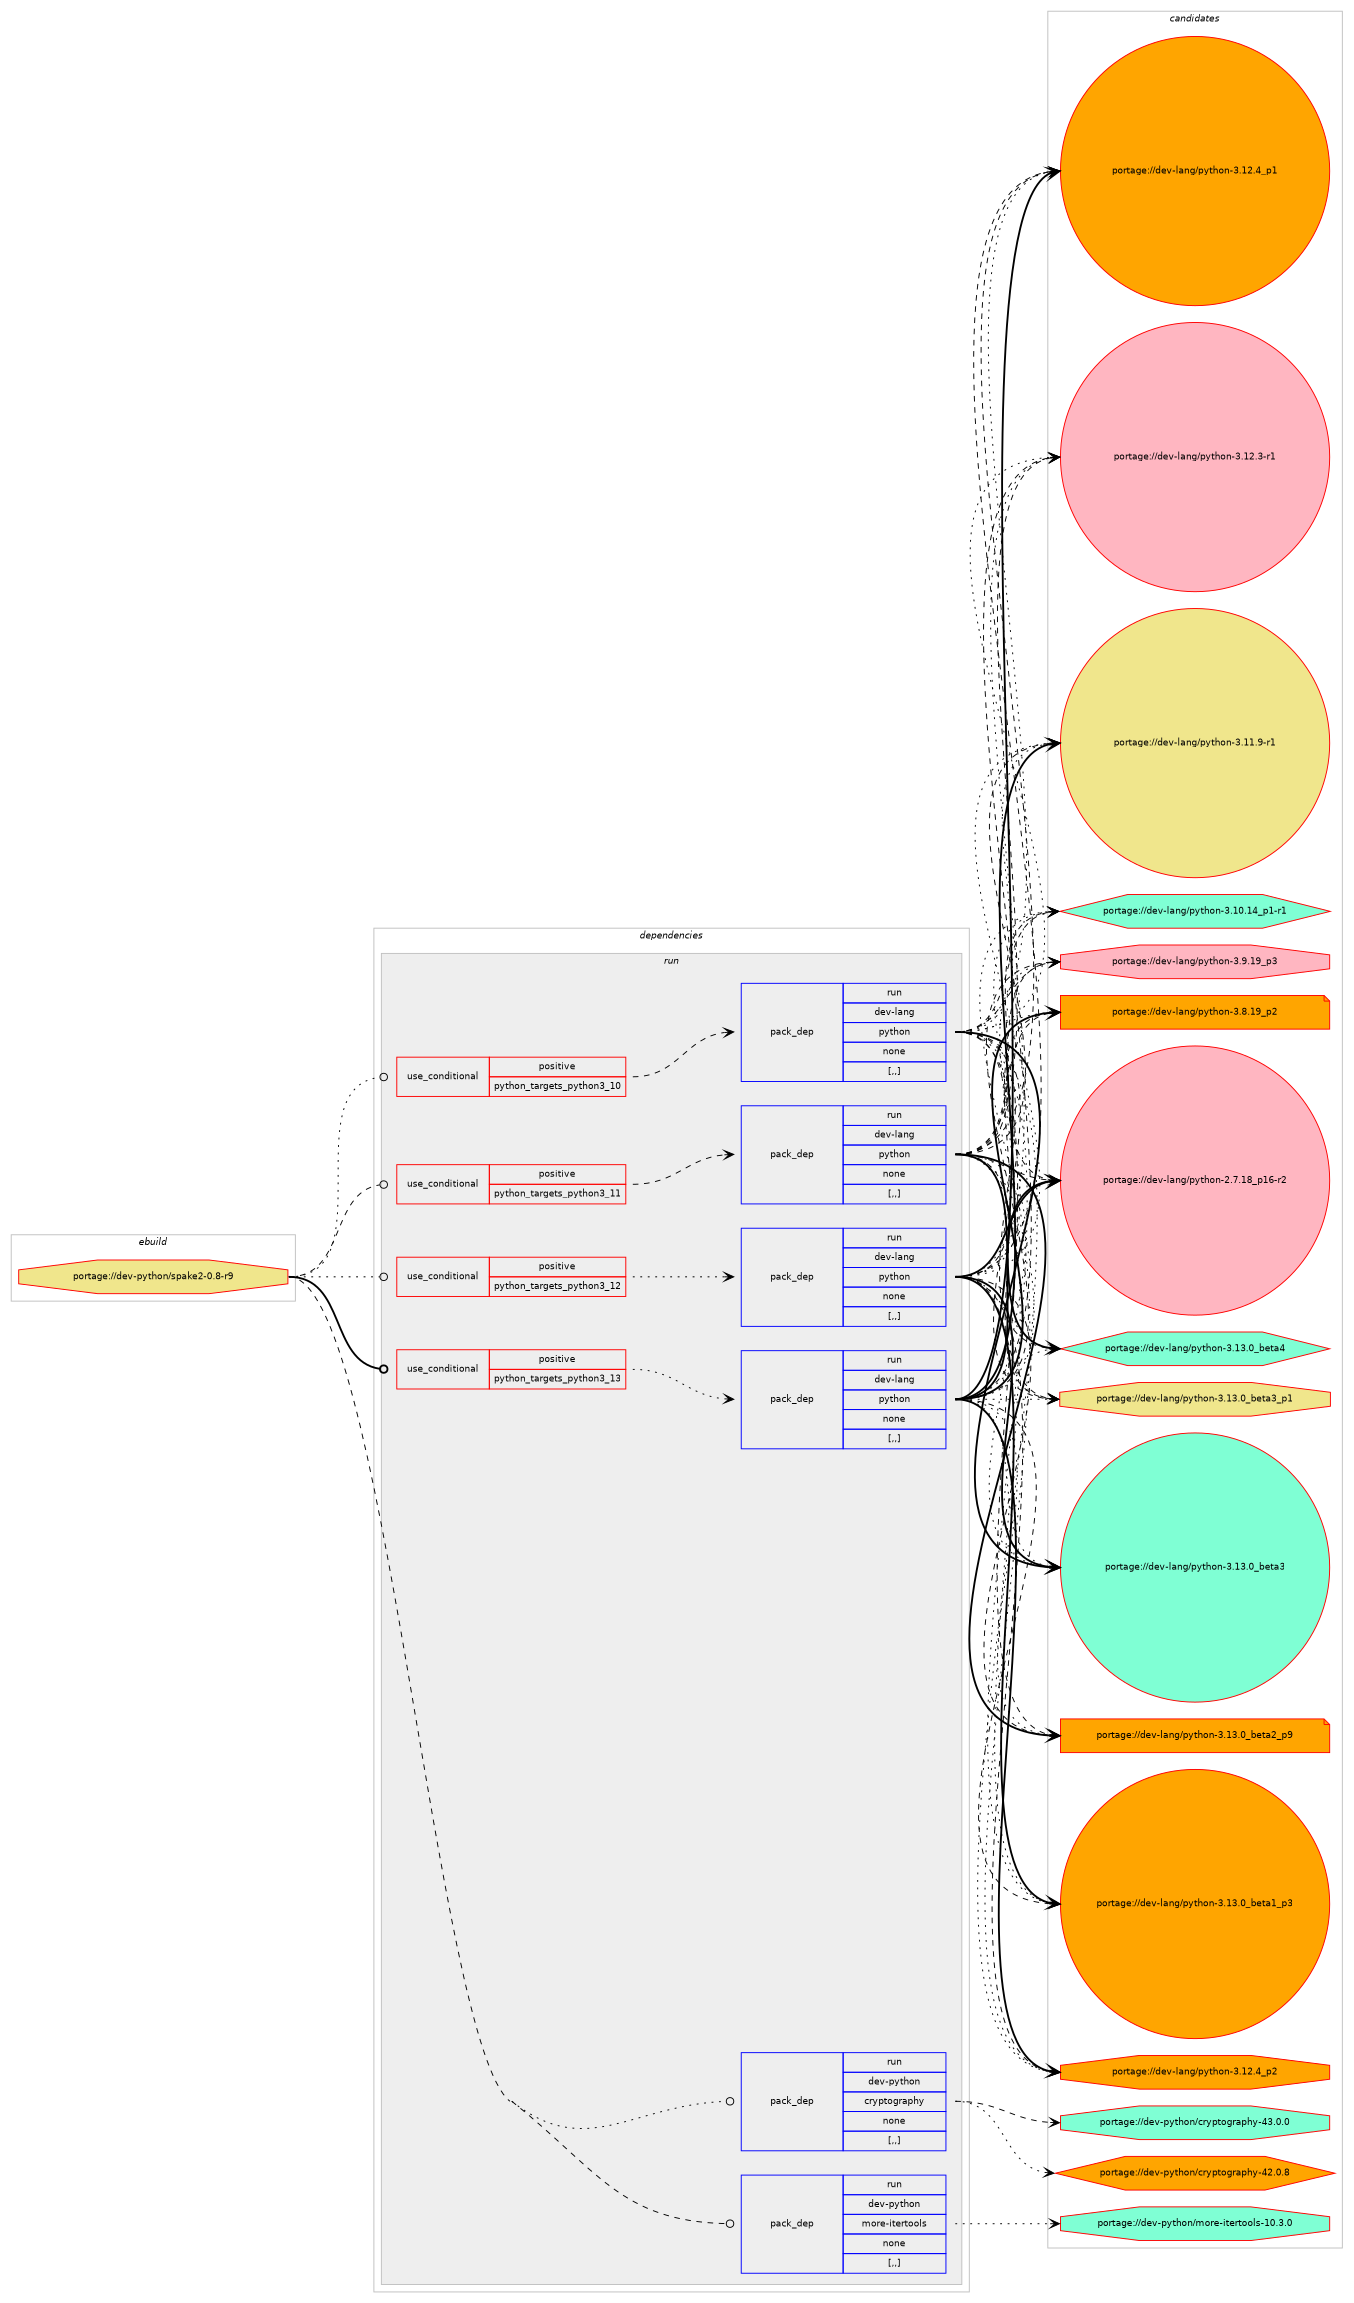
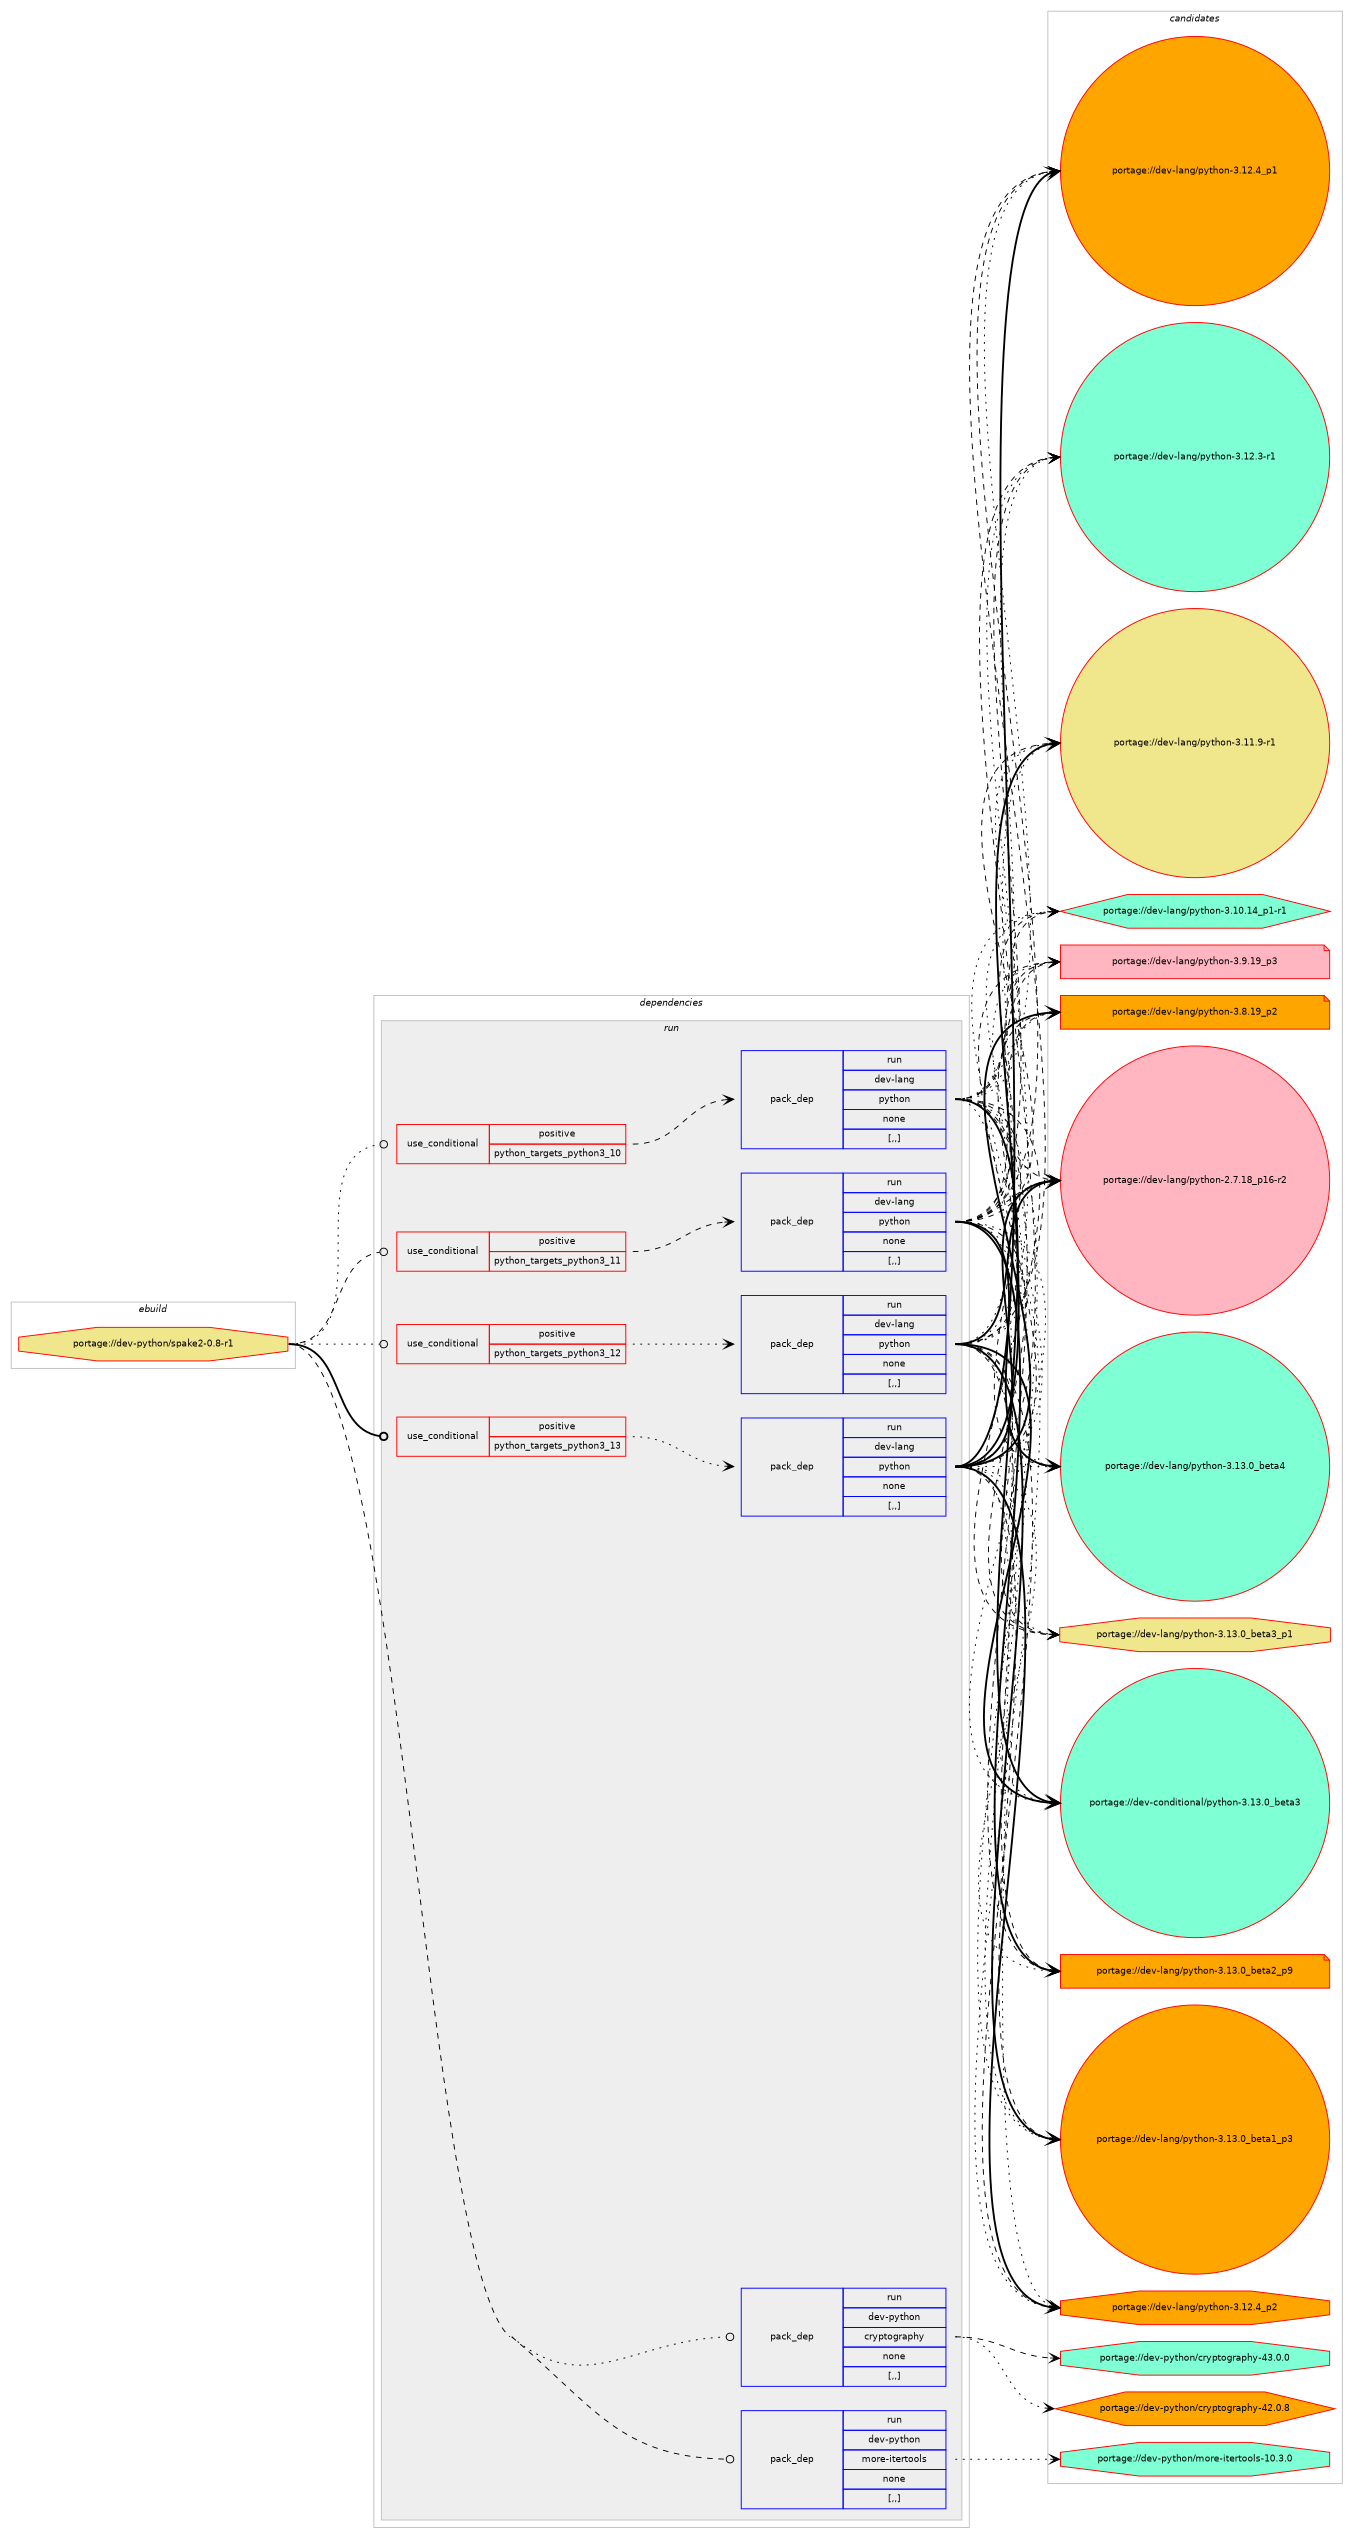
(1195, 457) -> (1195, 457)
(1195, 962) -> (1195, 962)
(153, 1277) -> (153, 1344)
(1195, 1349) -> (1195, 1467)
(1195, 1568) -> (1195, 1803)
